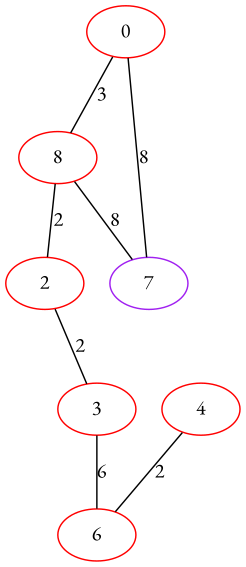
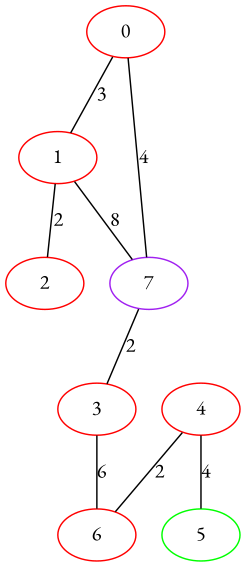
(58, 158) -> (58, 158)
(144, 158) -> (144, 158)
(71, 347) -> (123, 347)
none -> (201, 535)
